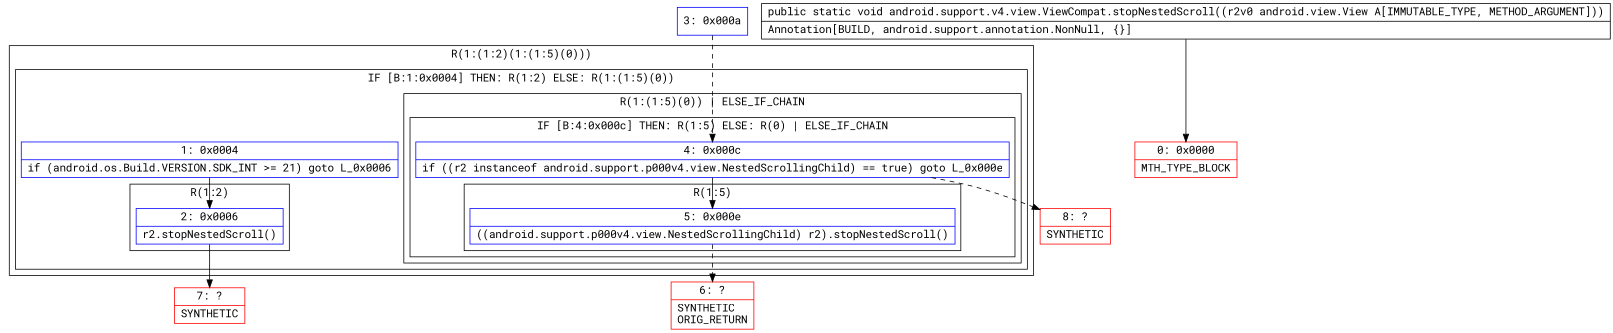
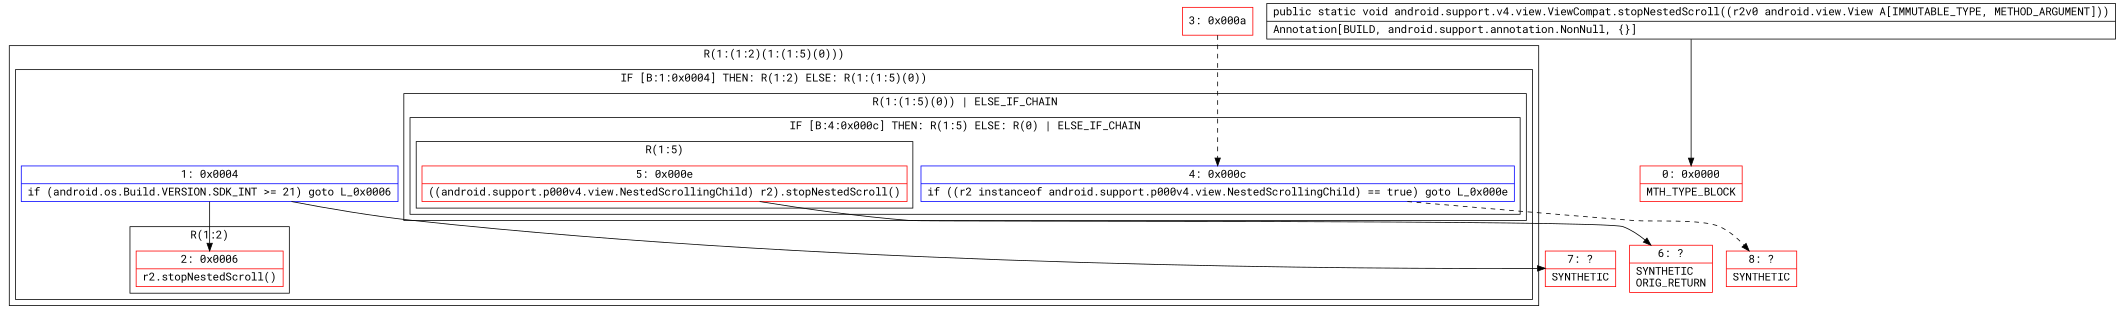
(712, 21) -> (1218, 21)
(712, 189) -> none
(210, 226) -> (210, 269)
(712, 226) -> (665, 184)
(712, 259) -> (1204, 221)
(210, 262) -> (913, 256)
